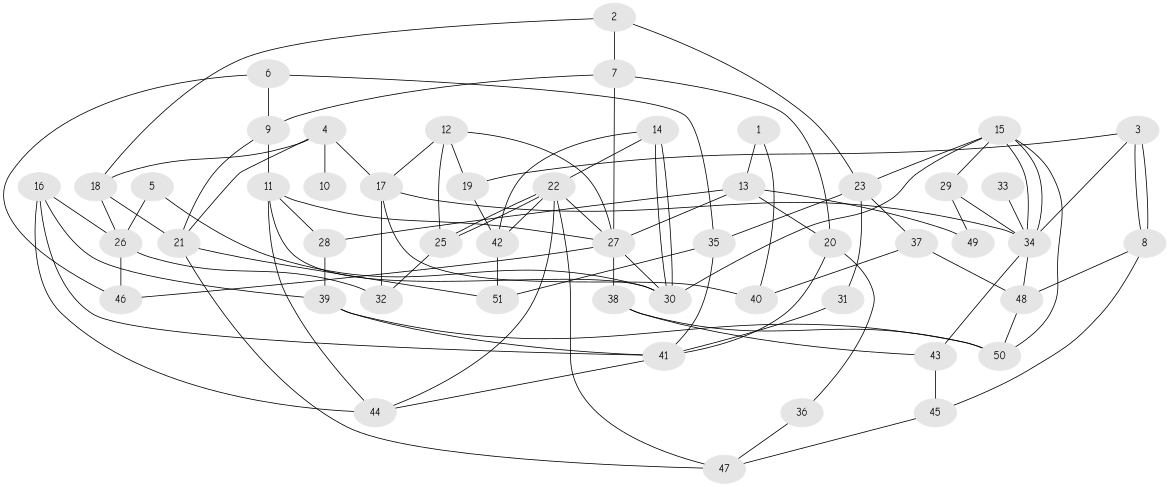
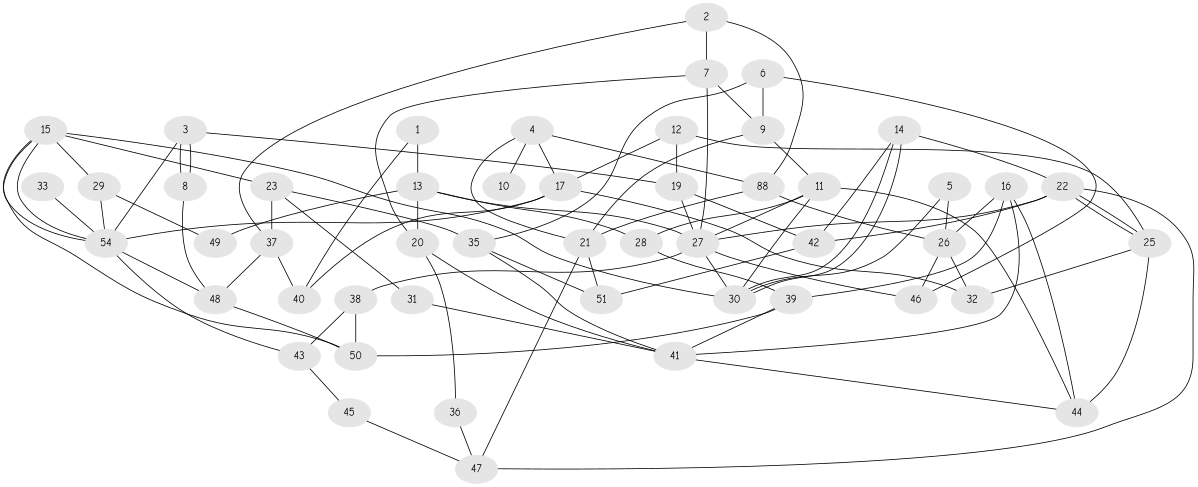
(756, 81) -> (424, 82)
(562, 159) -> (686, 211)
(96, 187) -> (763, 187)
(1030, 243) -> (106, 243)
(512, 331) -> (1133, 336)
(1062, 350) -> none
